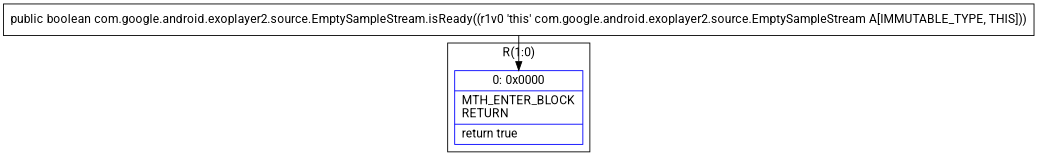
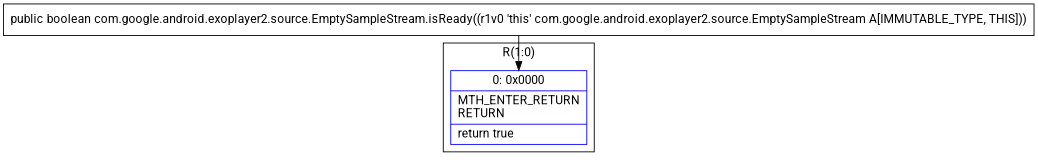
(519, 101) -> (519, 101)
